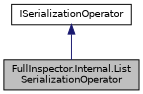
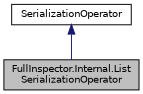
(71, 15) -> (71, 15)
